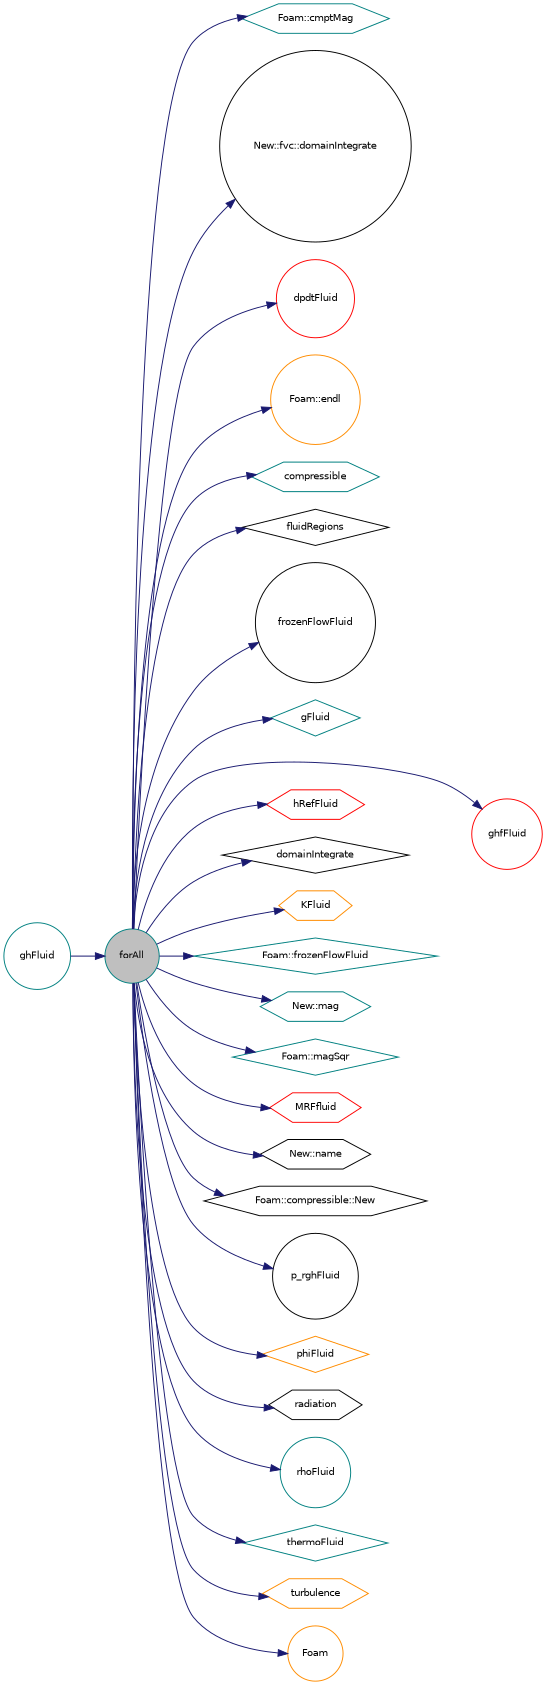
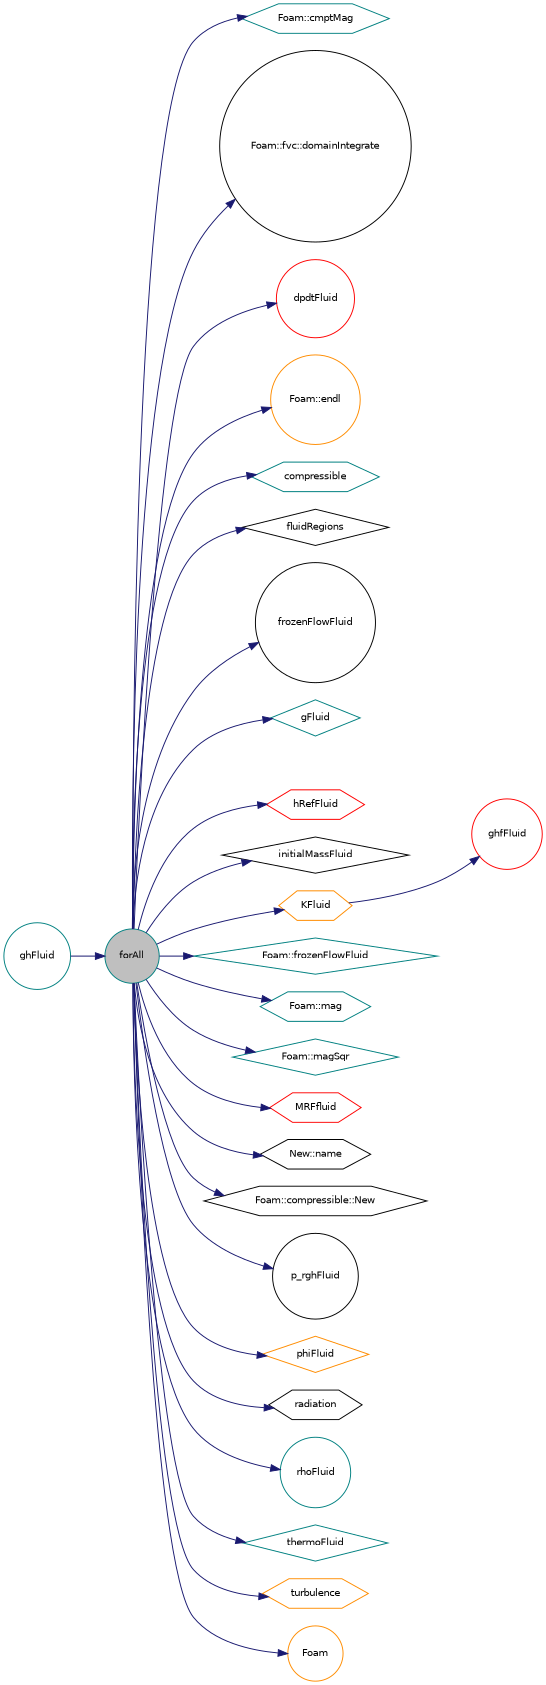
(315, 146) -> (315, 146)
(254, 764) -> (413, 890)
(315, 855) -> (315, 855)
(315, 1007) -> (315, 1007)
